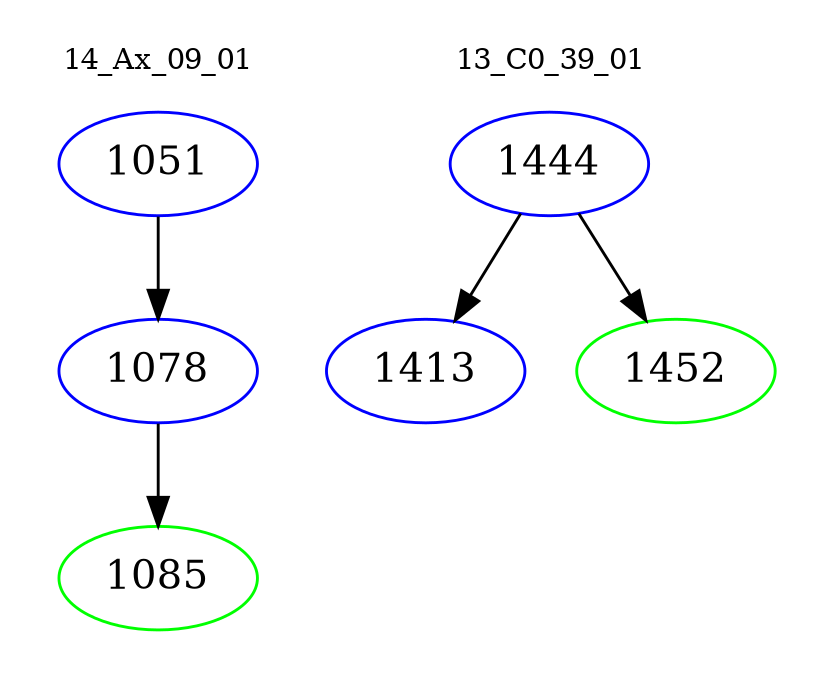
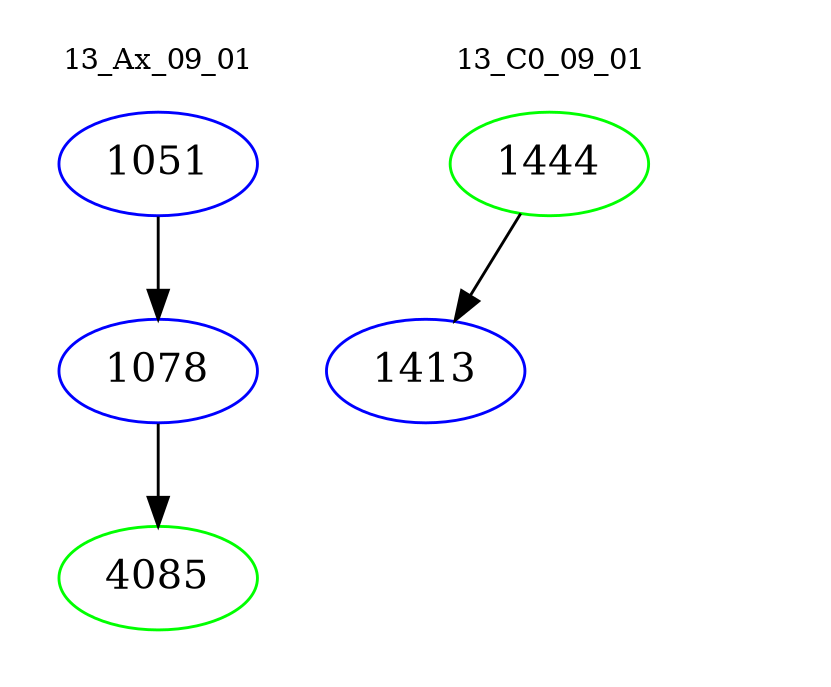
(158, 62) -> (158, 62)
(551, 62) -> (551, 62)
(549, 164) -> (549, 164)
(676, 371) -> none
(158, 578) -> (158, 578)
